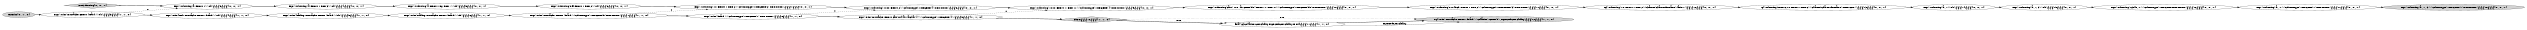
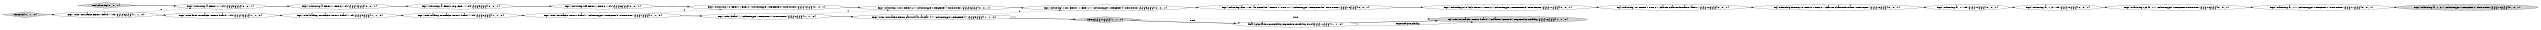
(19, 15) -> (25, 15)
